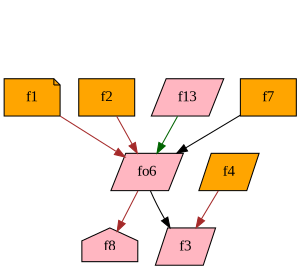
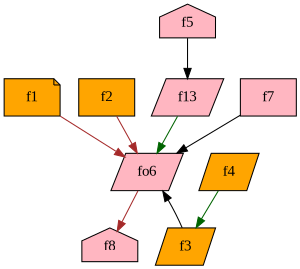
none -> (188, 23)
(268, 97) -> (268, 97)
(157, 205) -> (176, 214)
(210, 205) -> (210, 205)
(185, 247) -> (185, 247)
